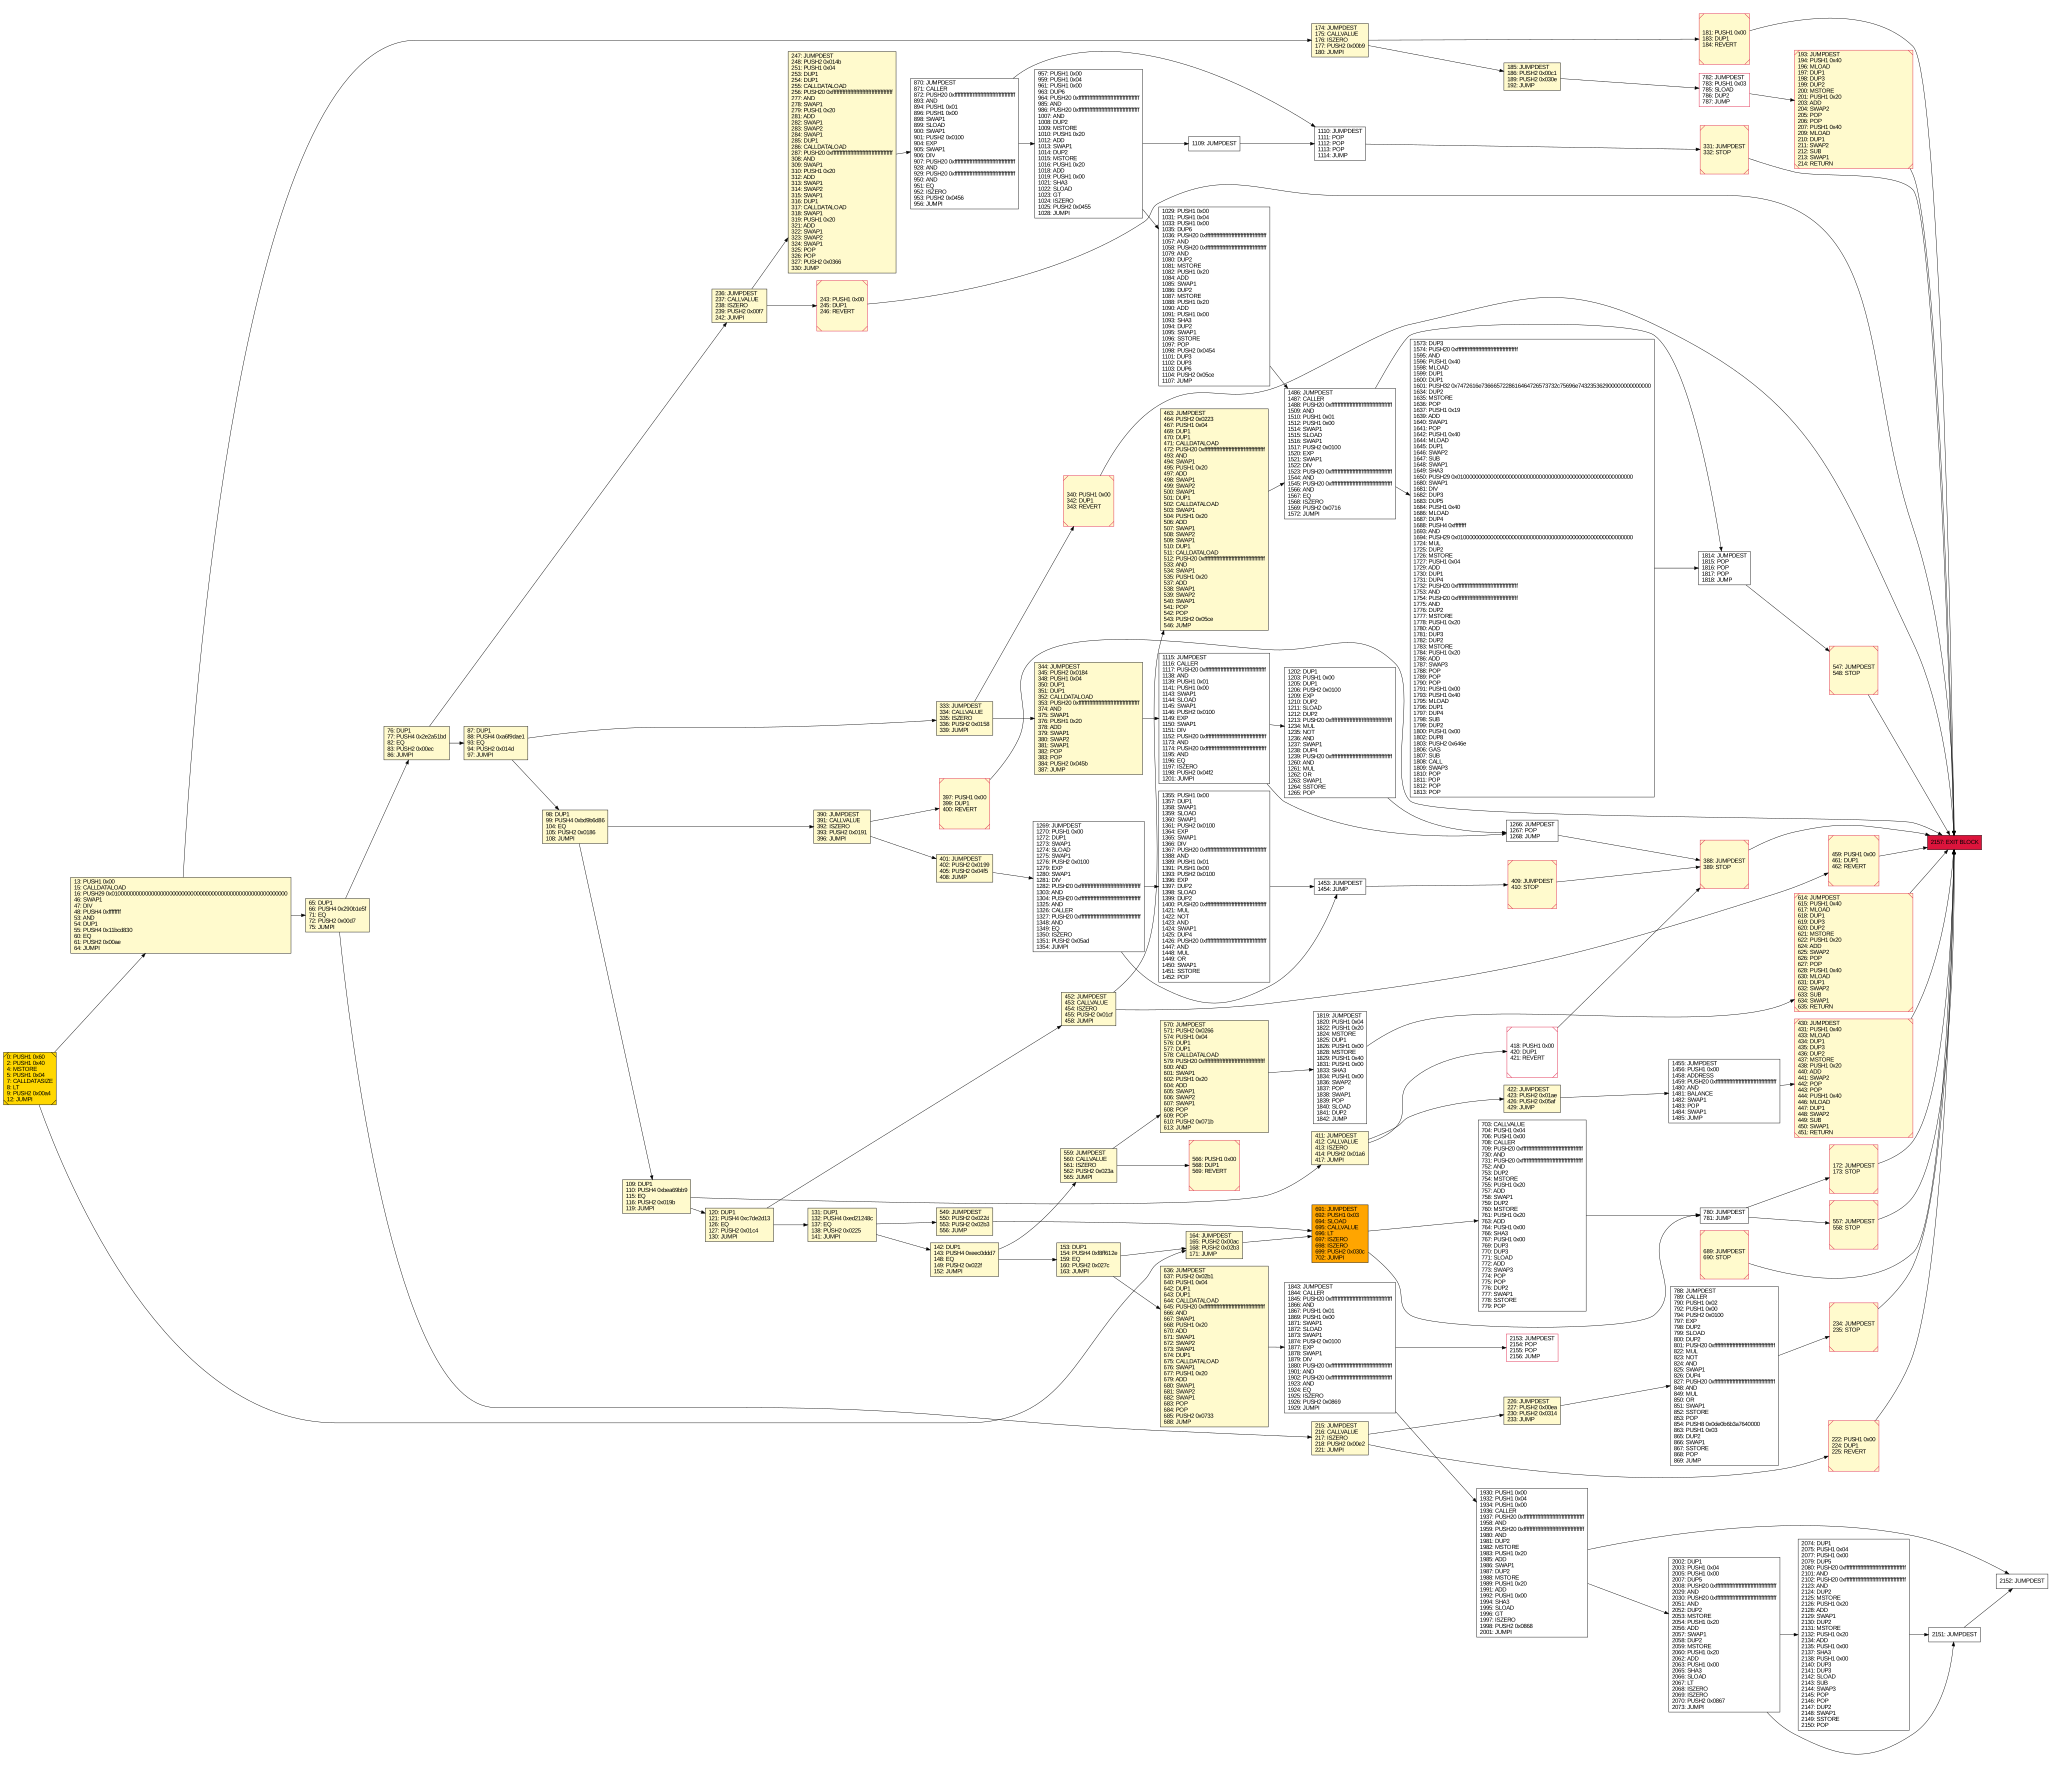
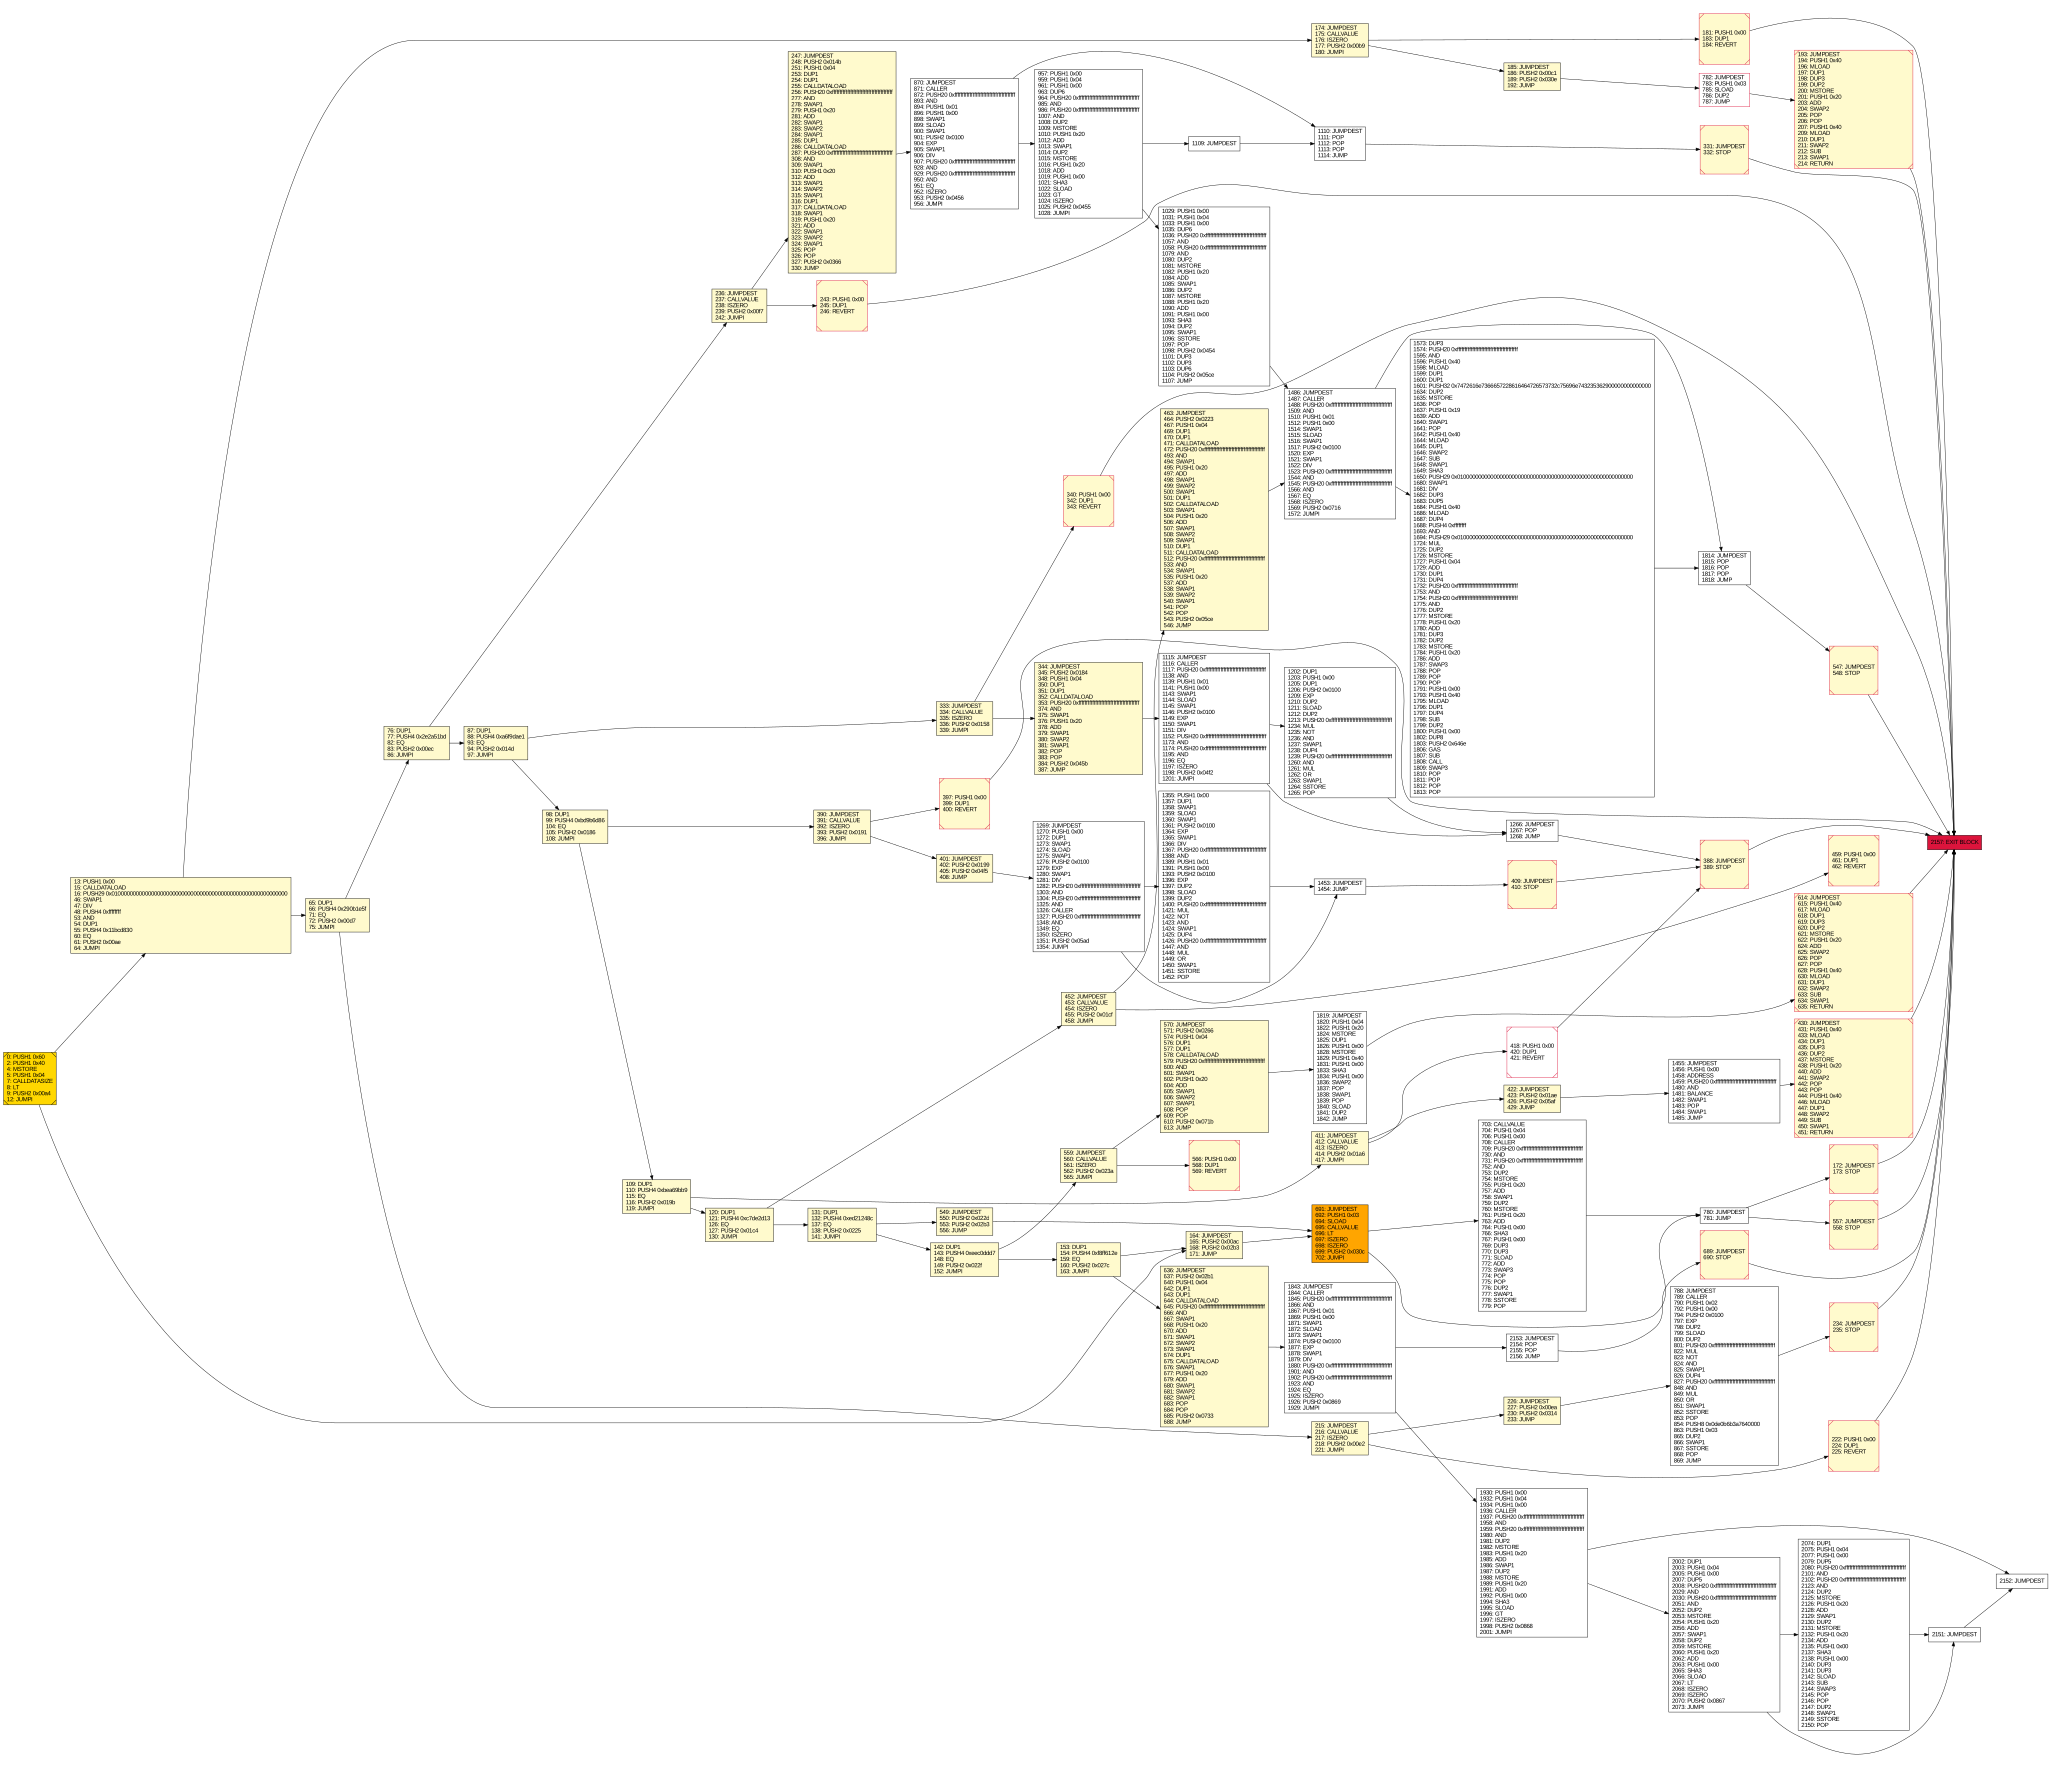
(1901, 852) -> none
none -> (1647, 1334)
(1532, 1348) -> (1532, 1348)
